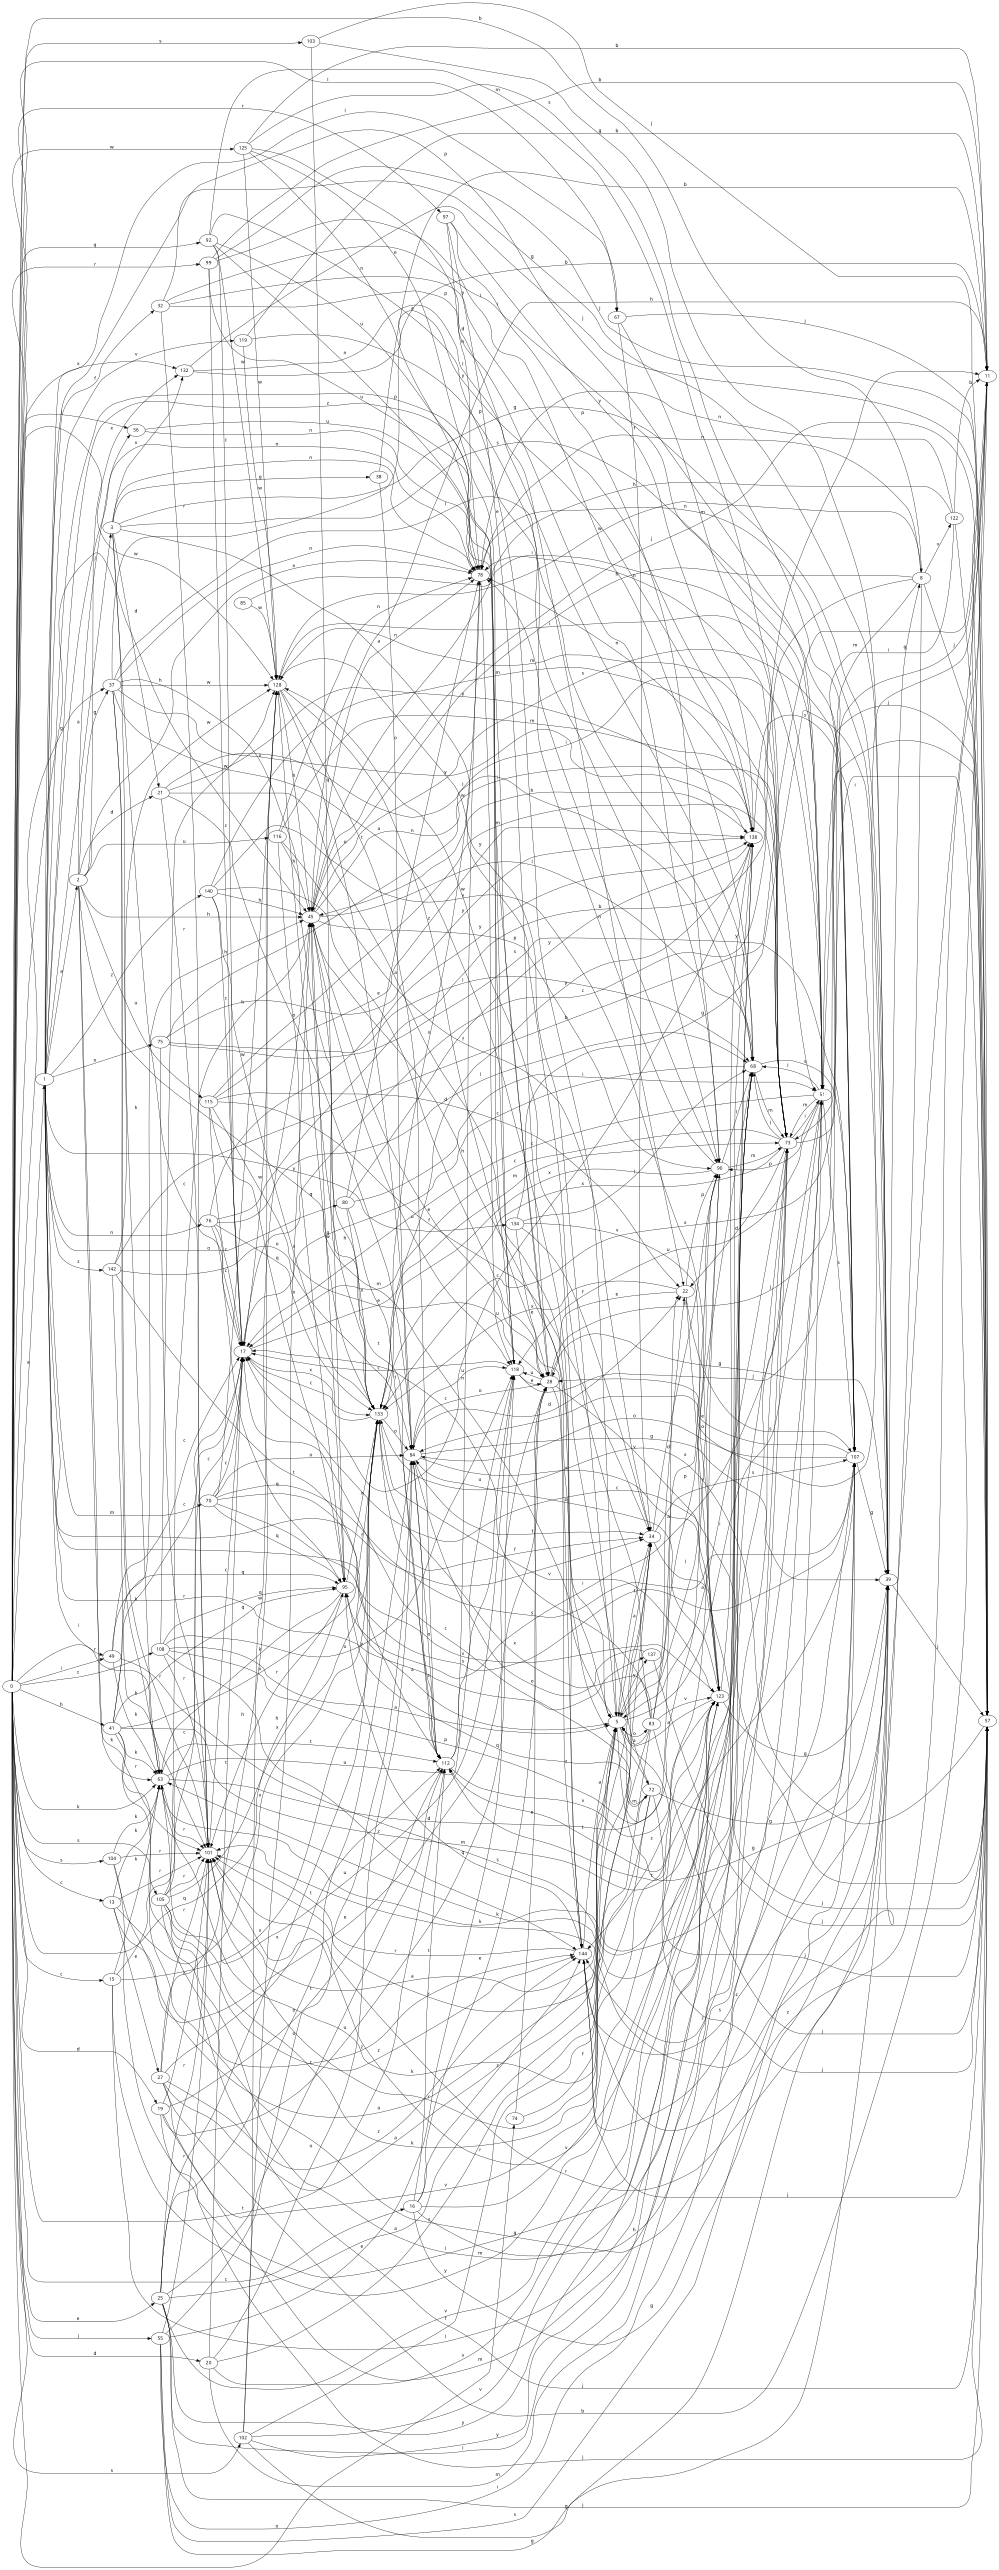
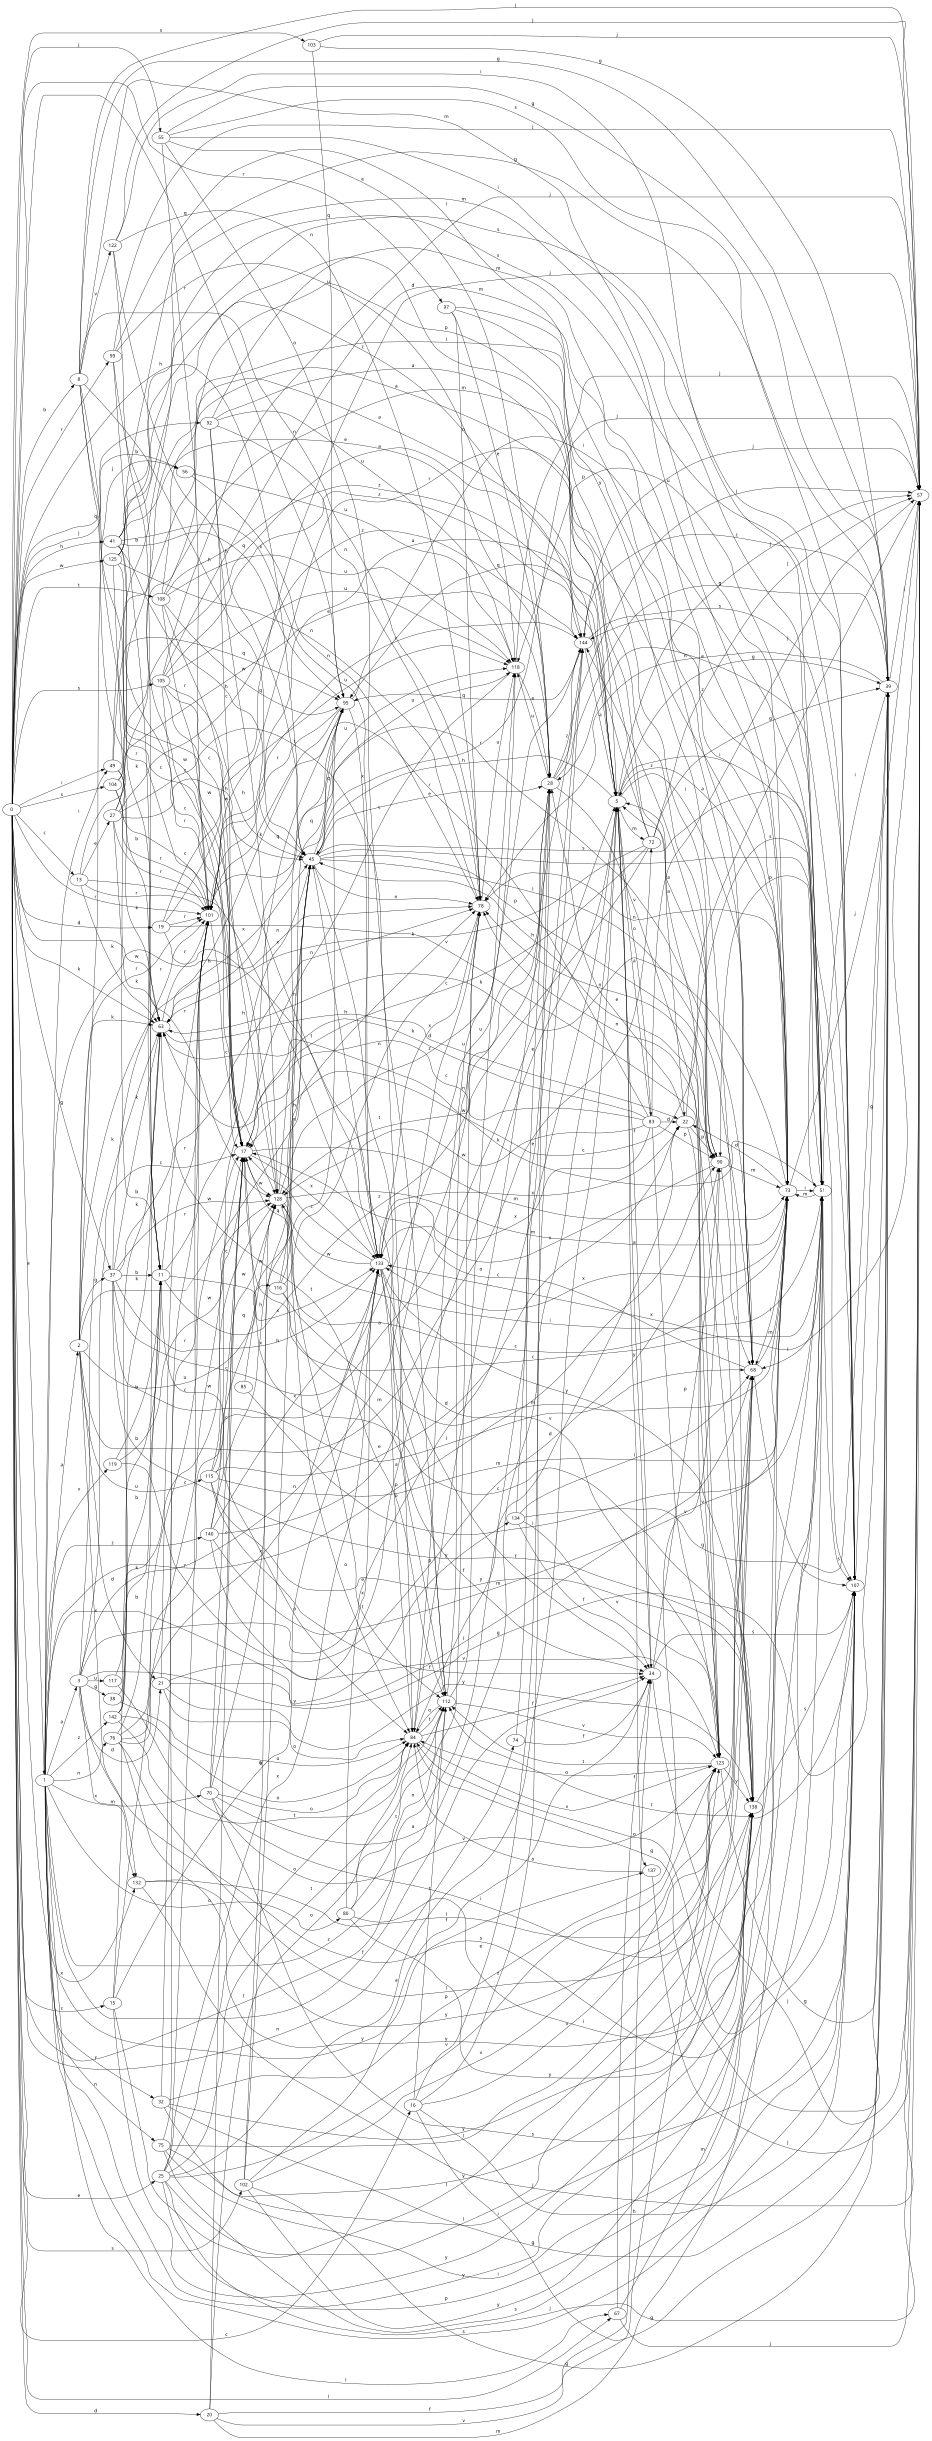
(893, 1080) -> (554, 69)
none -> (113, 1681)
